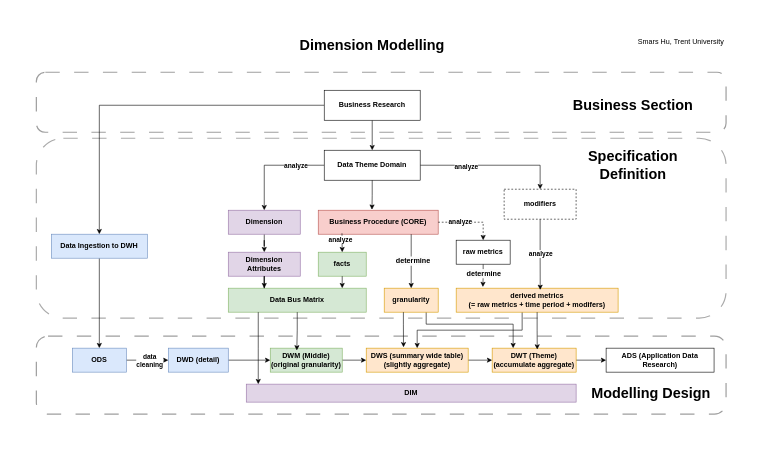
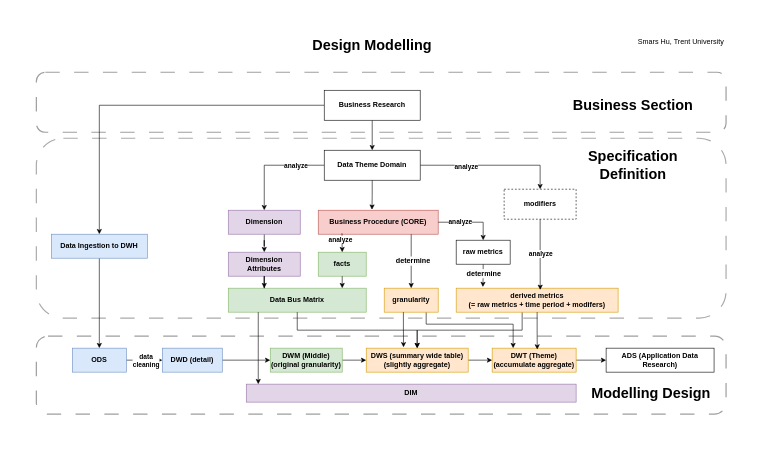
(372, 45) -> (372, 45)
(483, 222) -> (483, 222)
(297, 345) -> (355, 330)
(198, 360) -> (192, 360)
